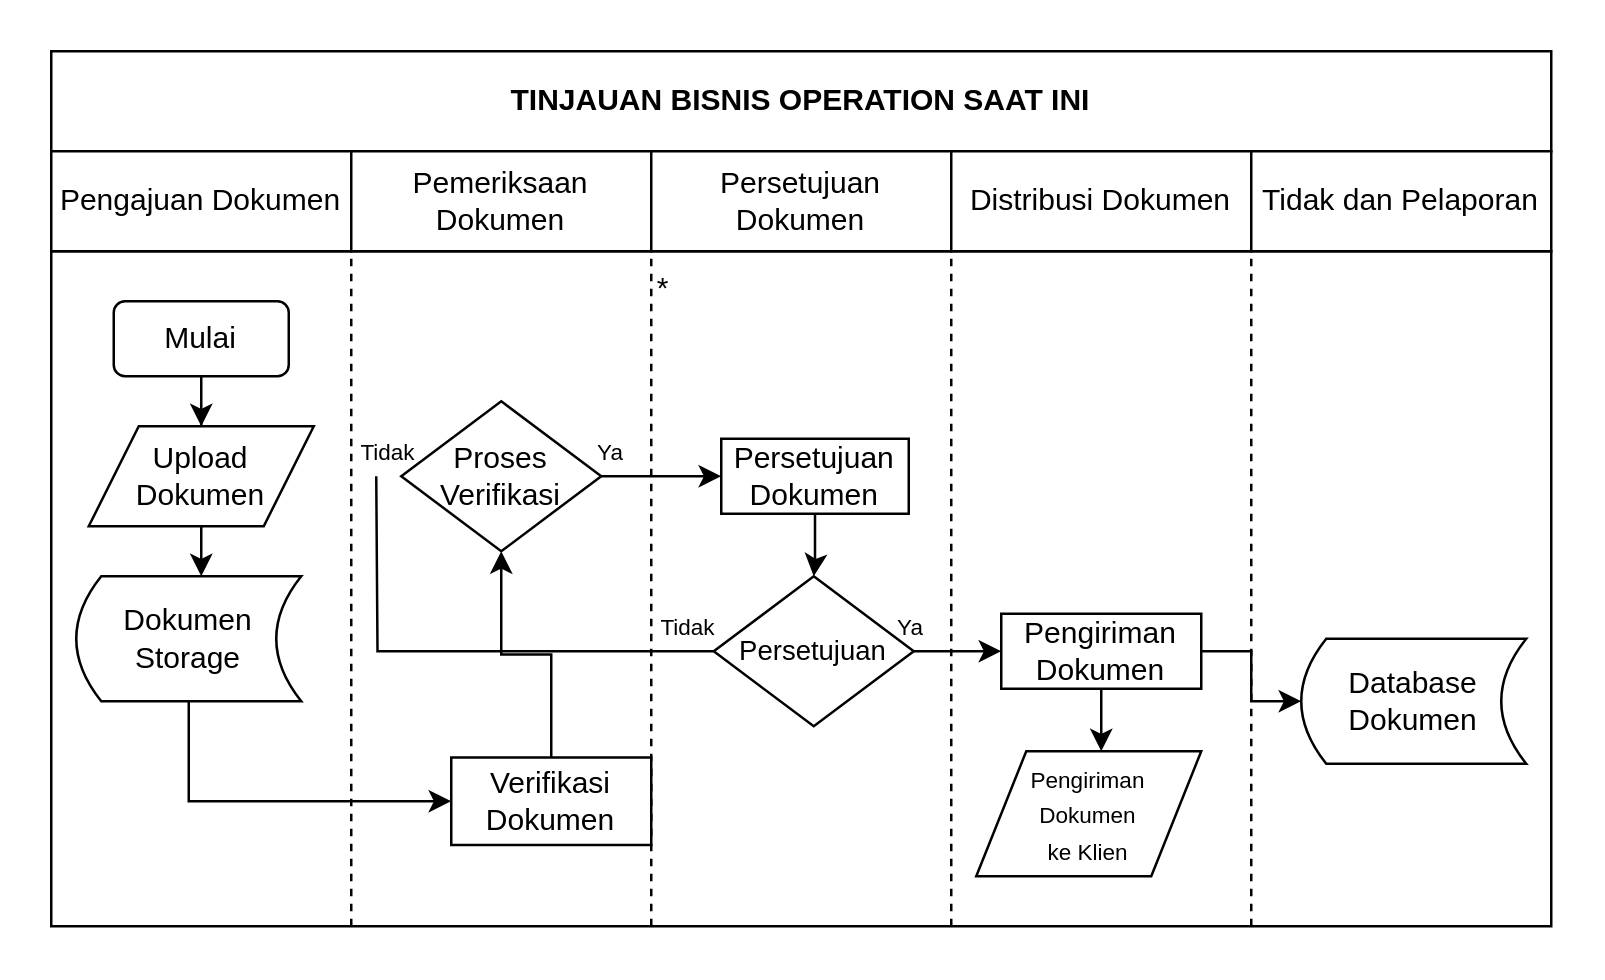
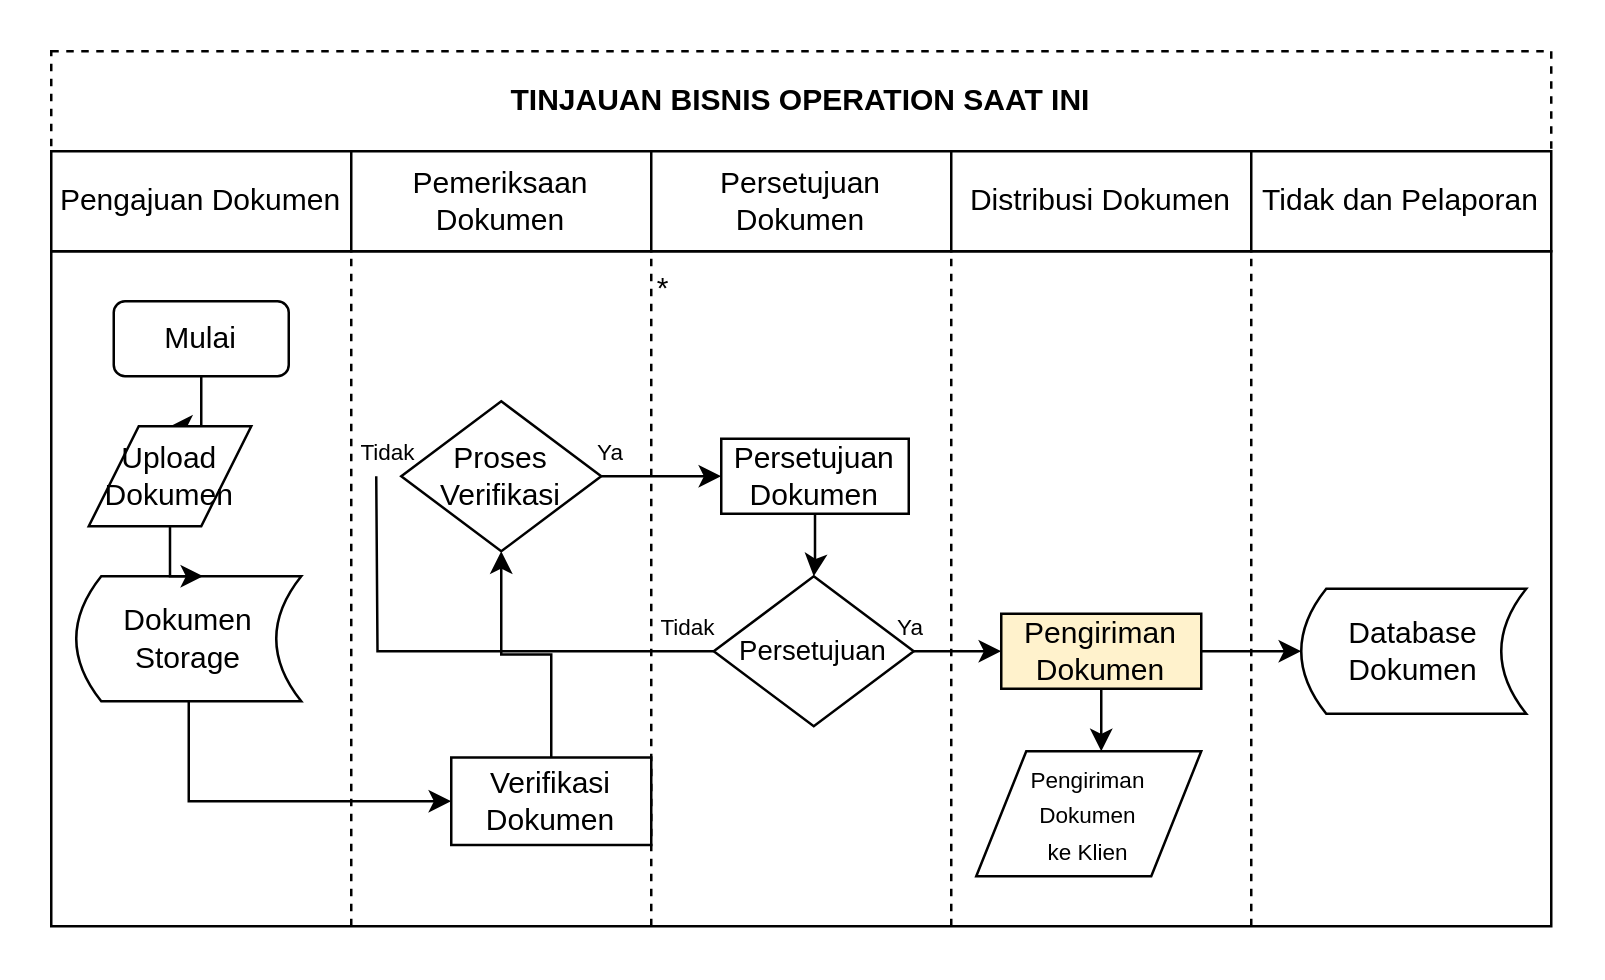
(801, 101) -> (801, 101)
(201, 476) -> (170, 476)
(1101, 651) -> (1101, 651)
(1414, 701) -> (1414, 651)
